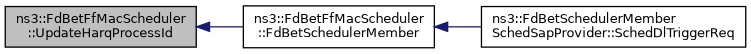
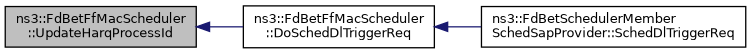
(339, 27) -> (339, 27)
